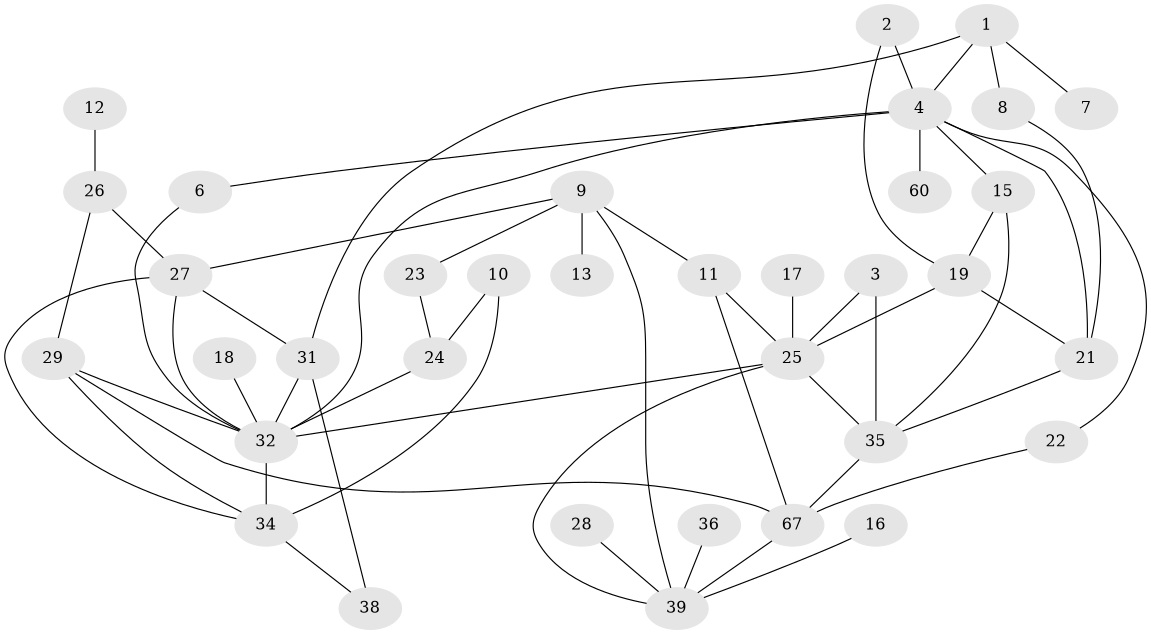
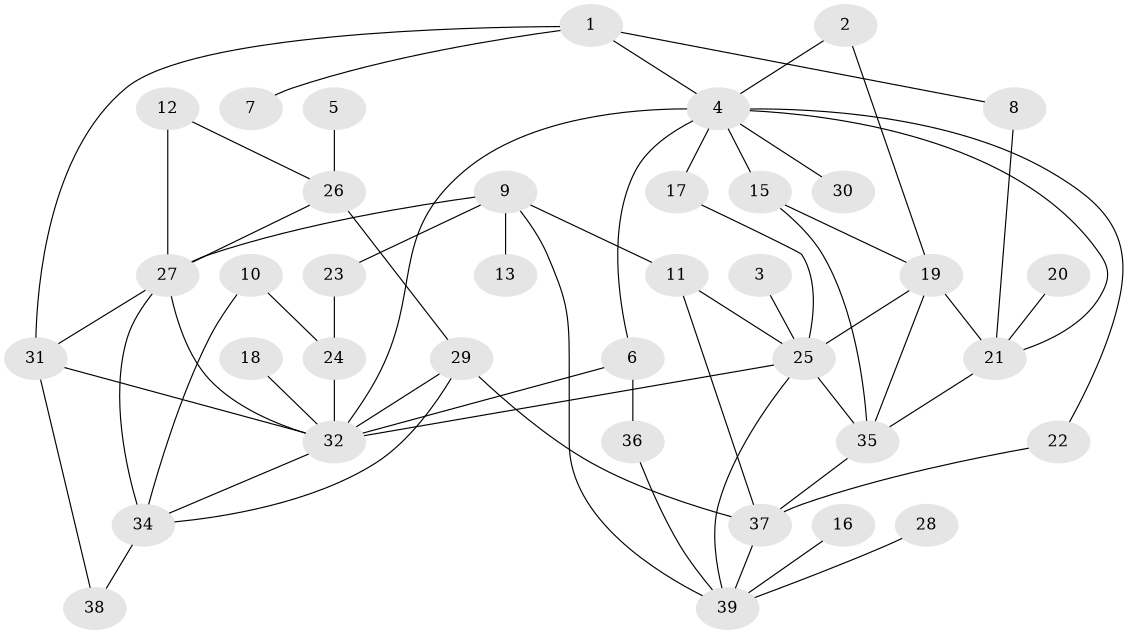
none -> (334, 109)
none -> (698, 150)
none -> (168, 192)
(920, 192) -> (843, 192)
none -> (1059, 275)
(876, 359) -> (900, 358)
none -> (633, 400)
(793, 525) -> (760, 525)
